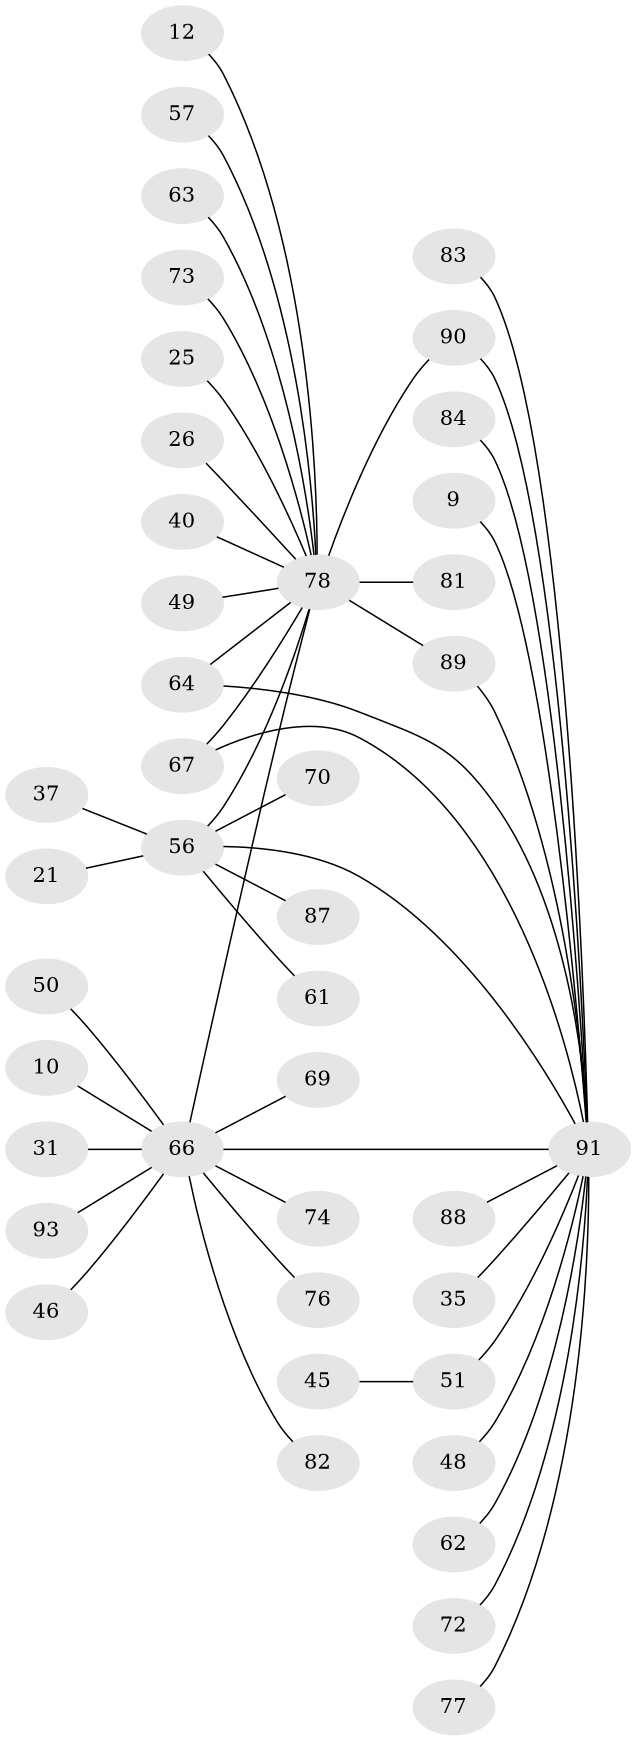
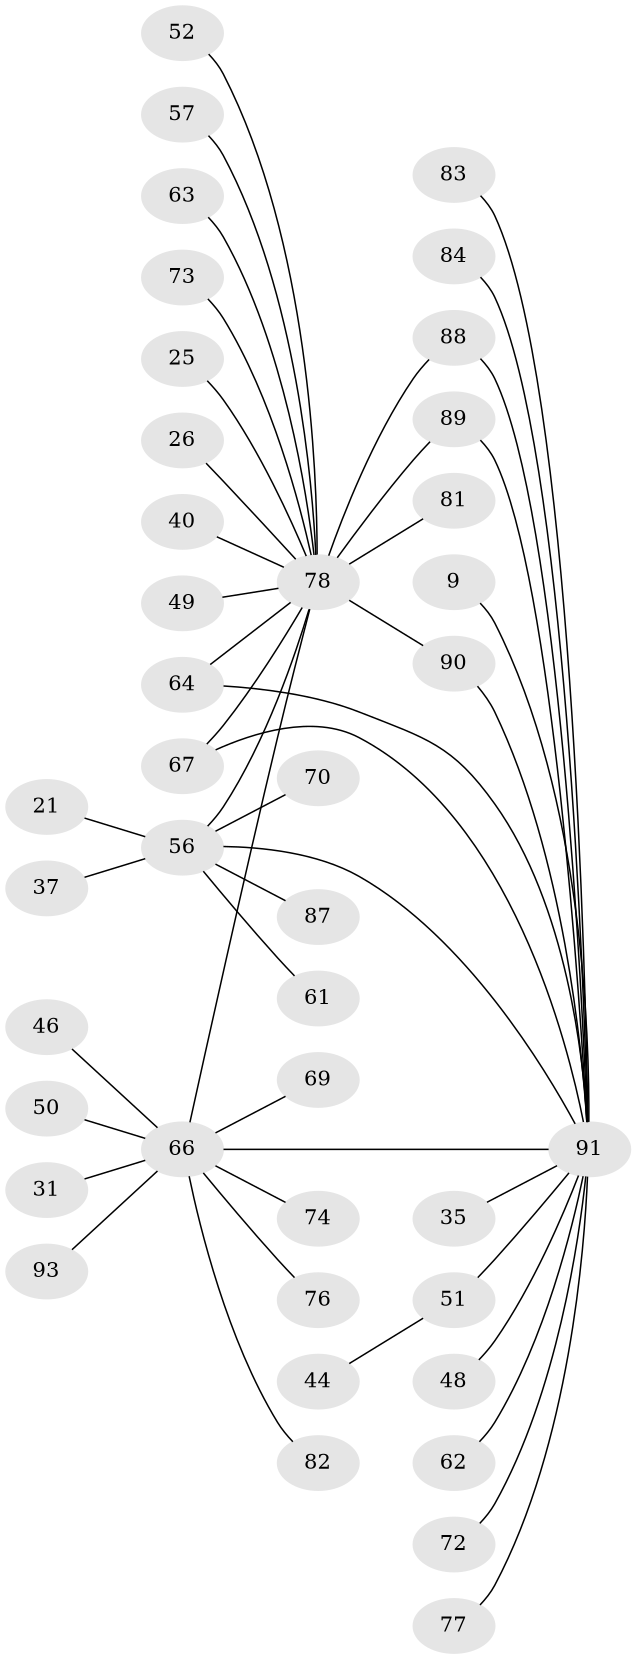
(183, 33) -> (183, 33)
none -> (371, 453)
(47, 1068) -> none
(318, 1382) -> (318, 1382)
